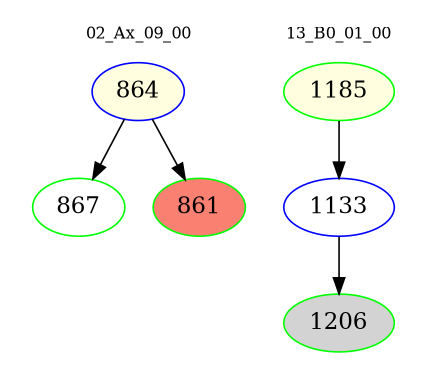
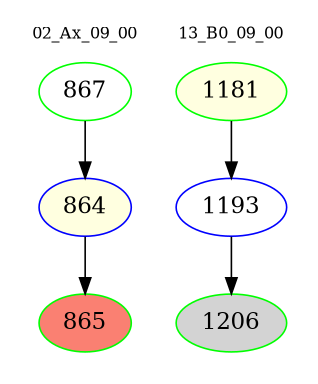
(339, 35) -> (231, 35)
(339, 92) -> (231, 92)
(112, 142) -> (85, 142)
(199, 207) -> (85, 323)
(339, 207) -> (231, 207)
